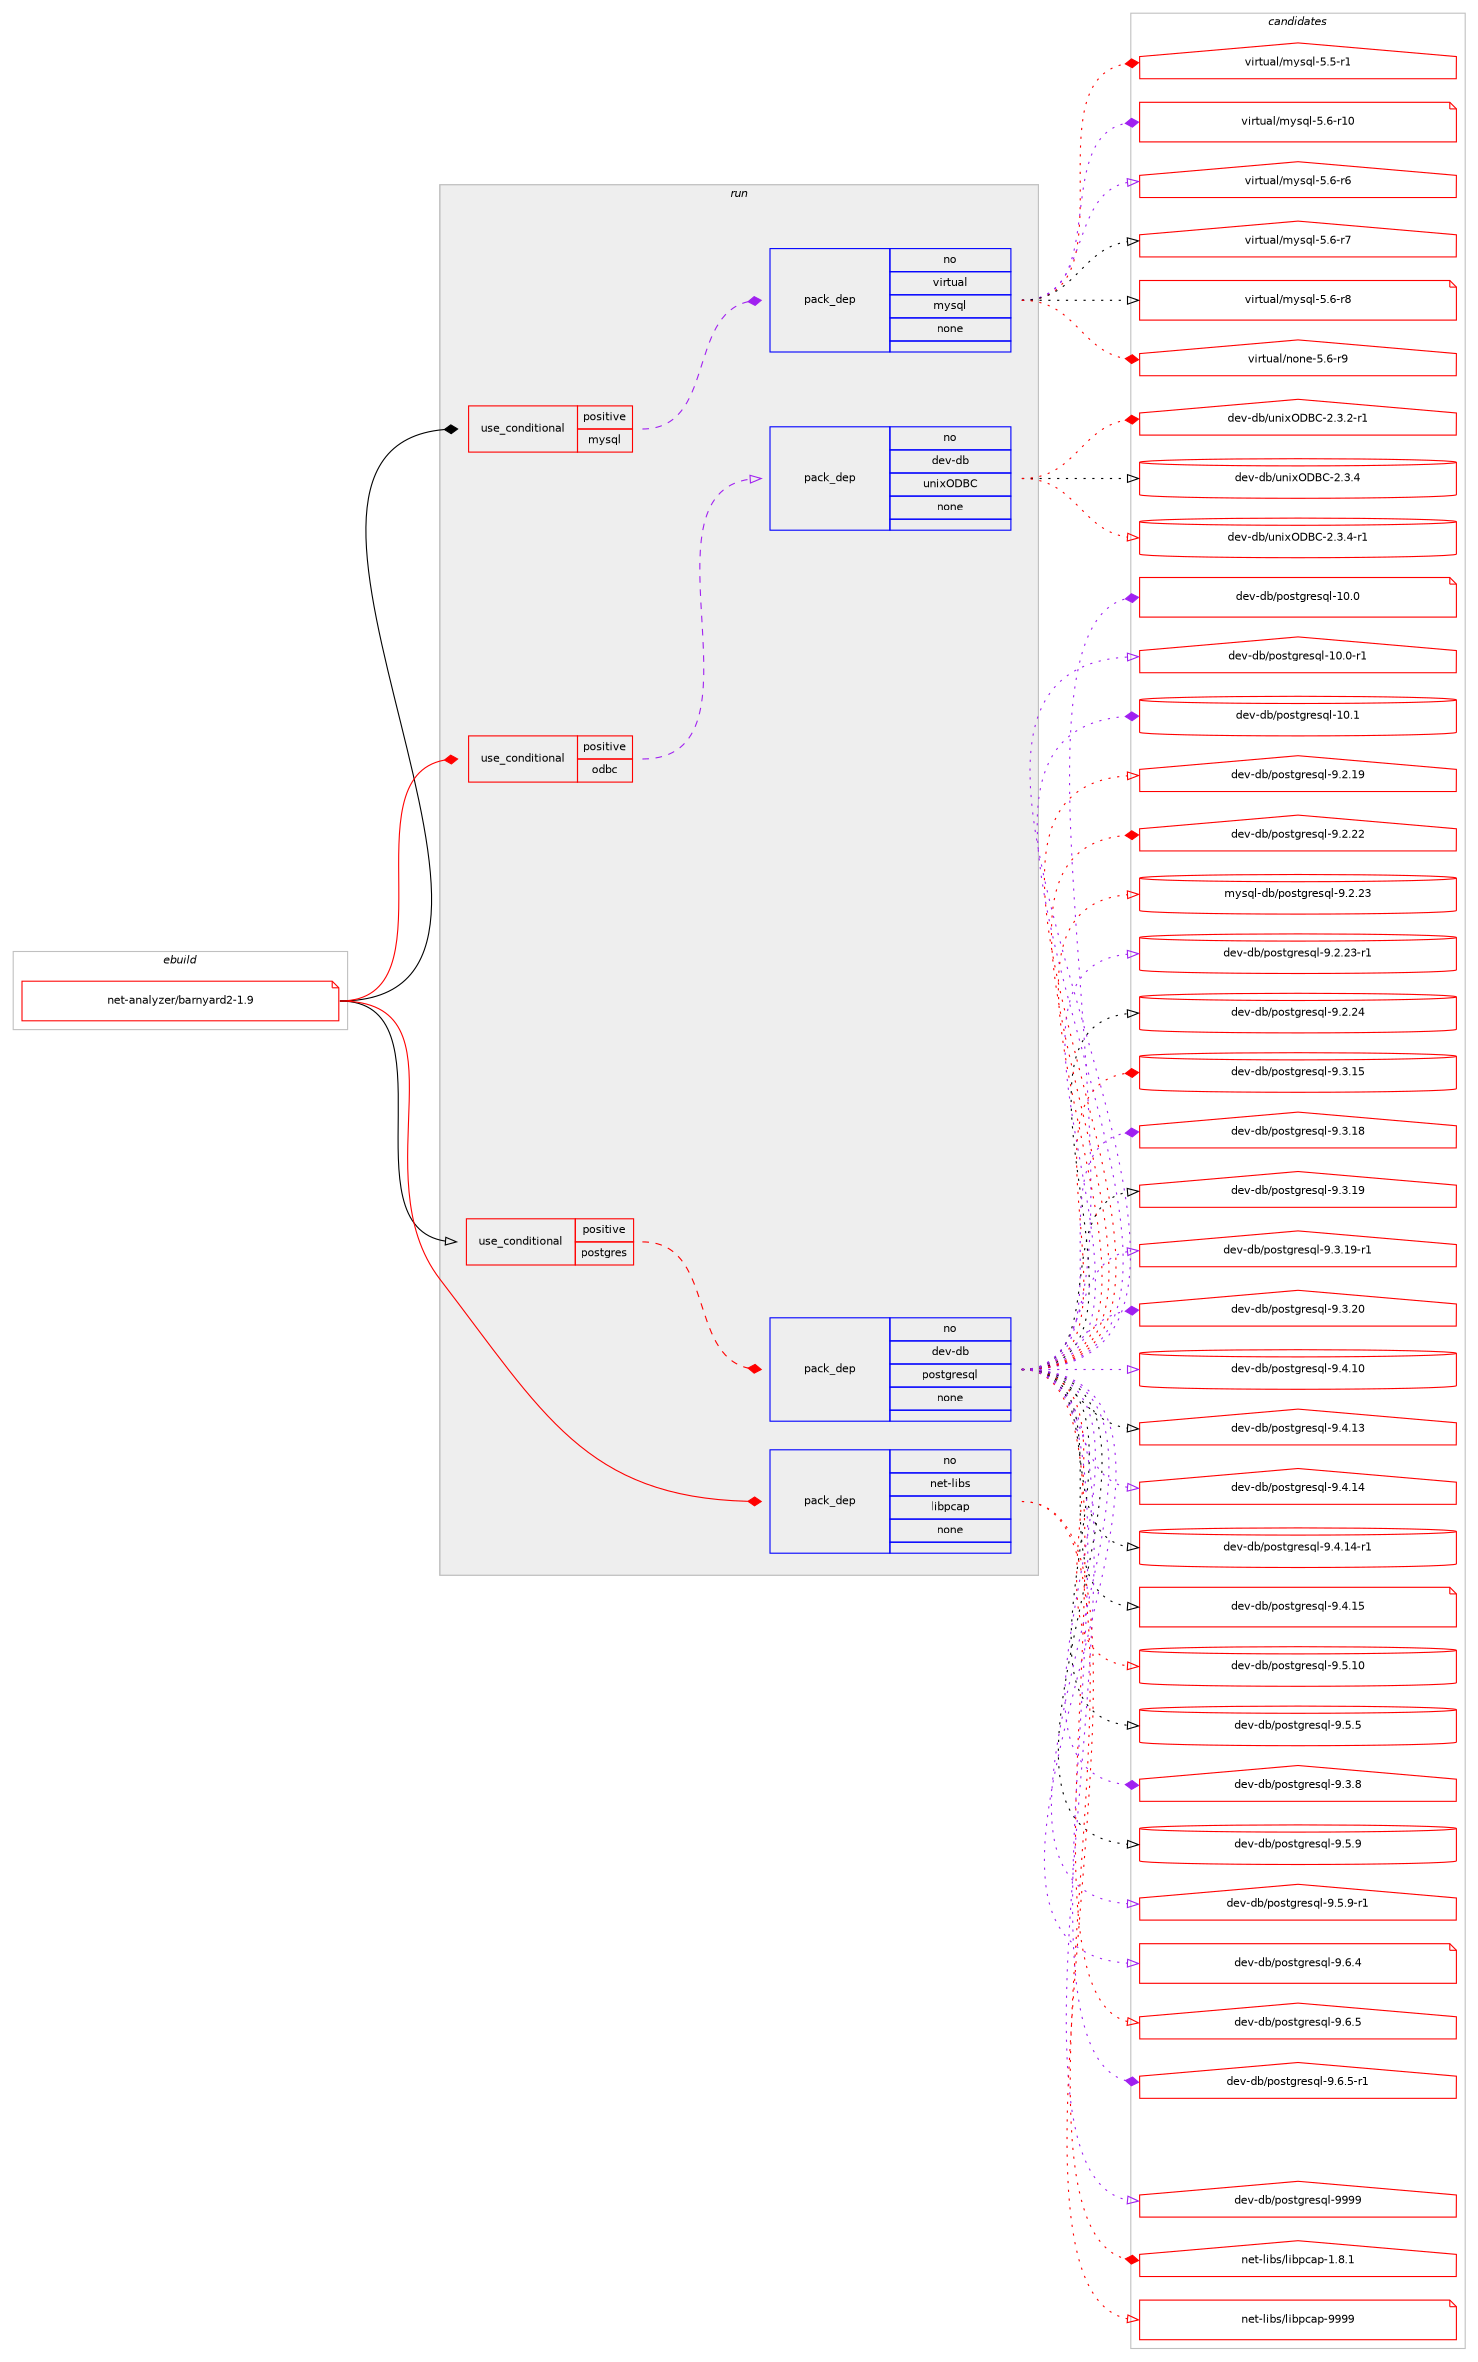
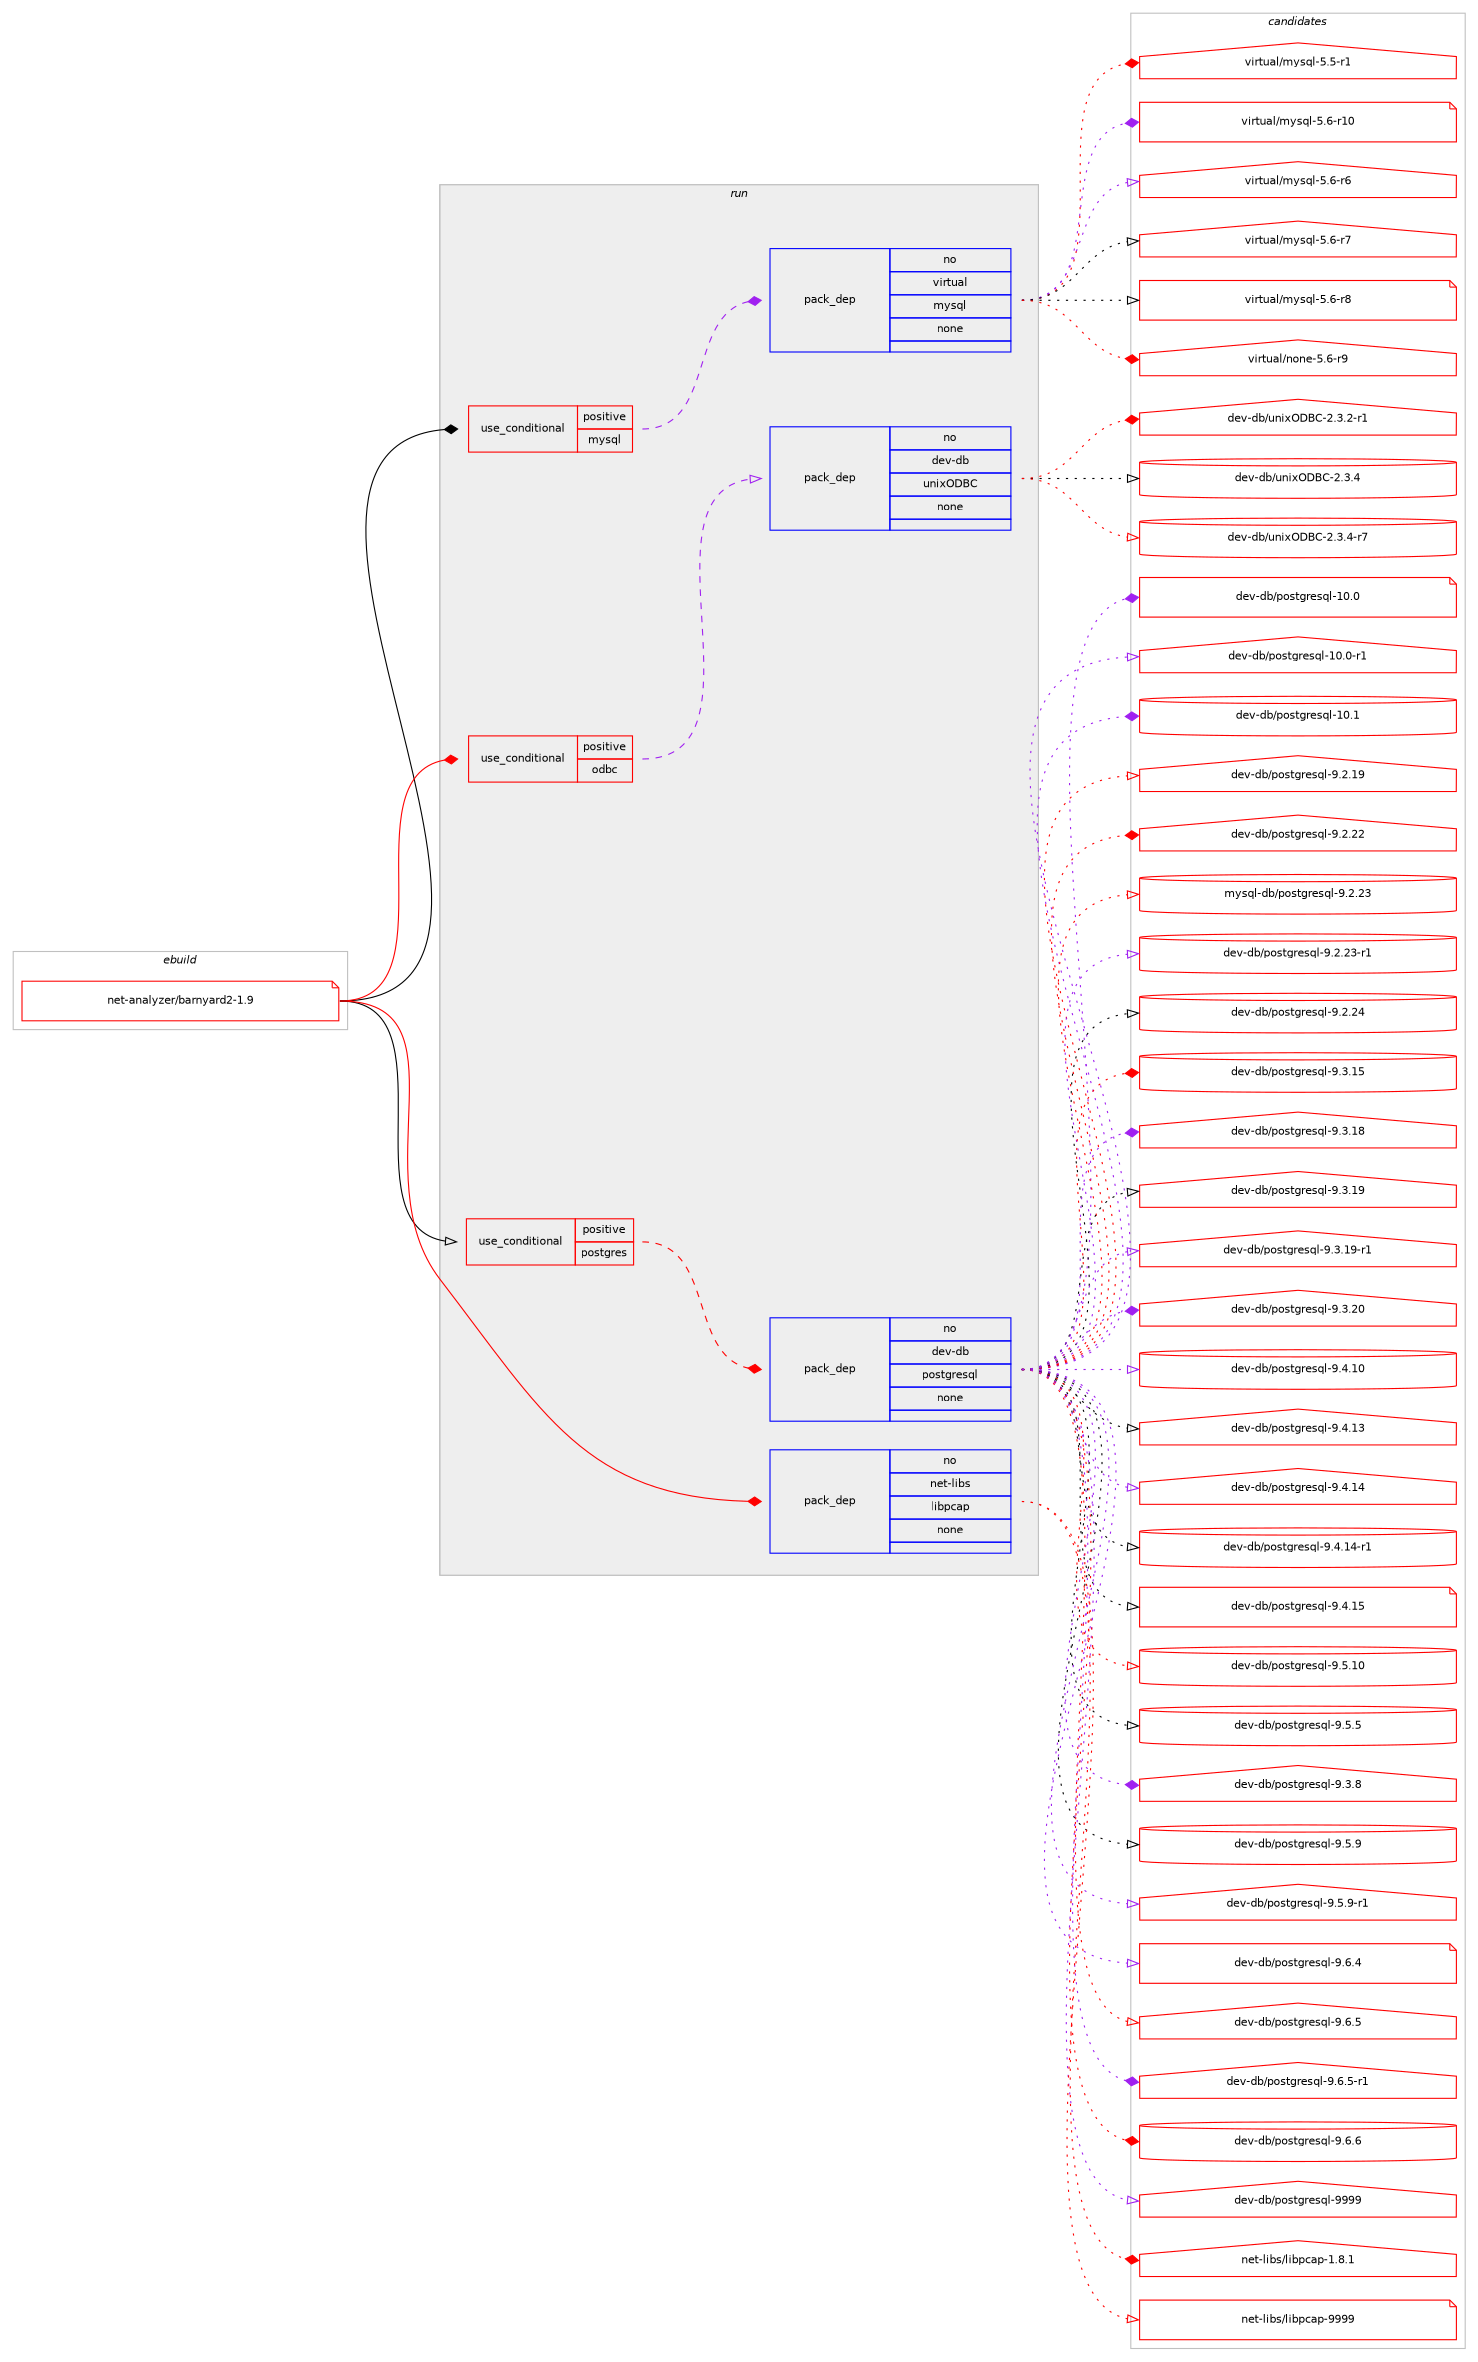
(1298, 538) -> (1298, 538)
none -> (1298, 2142)
